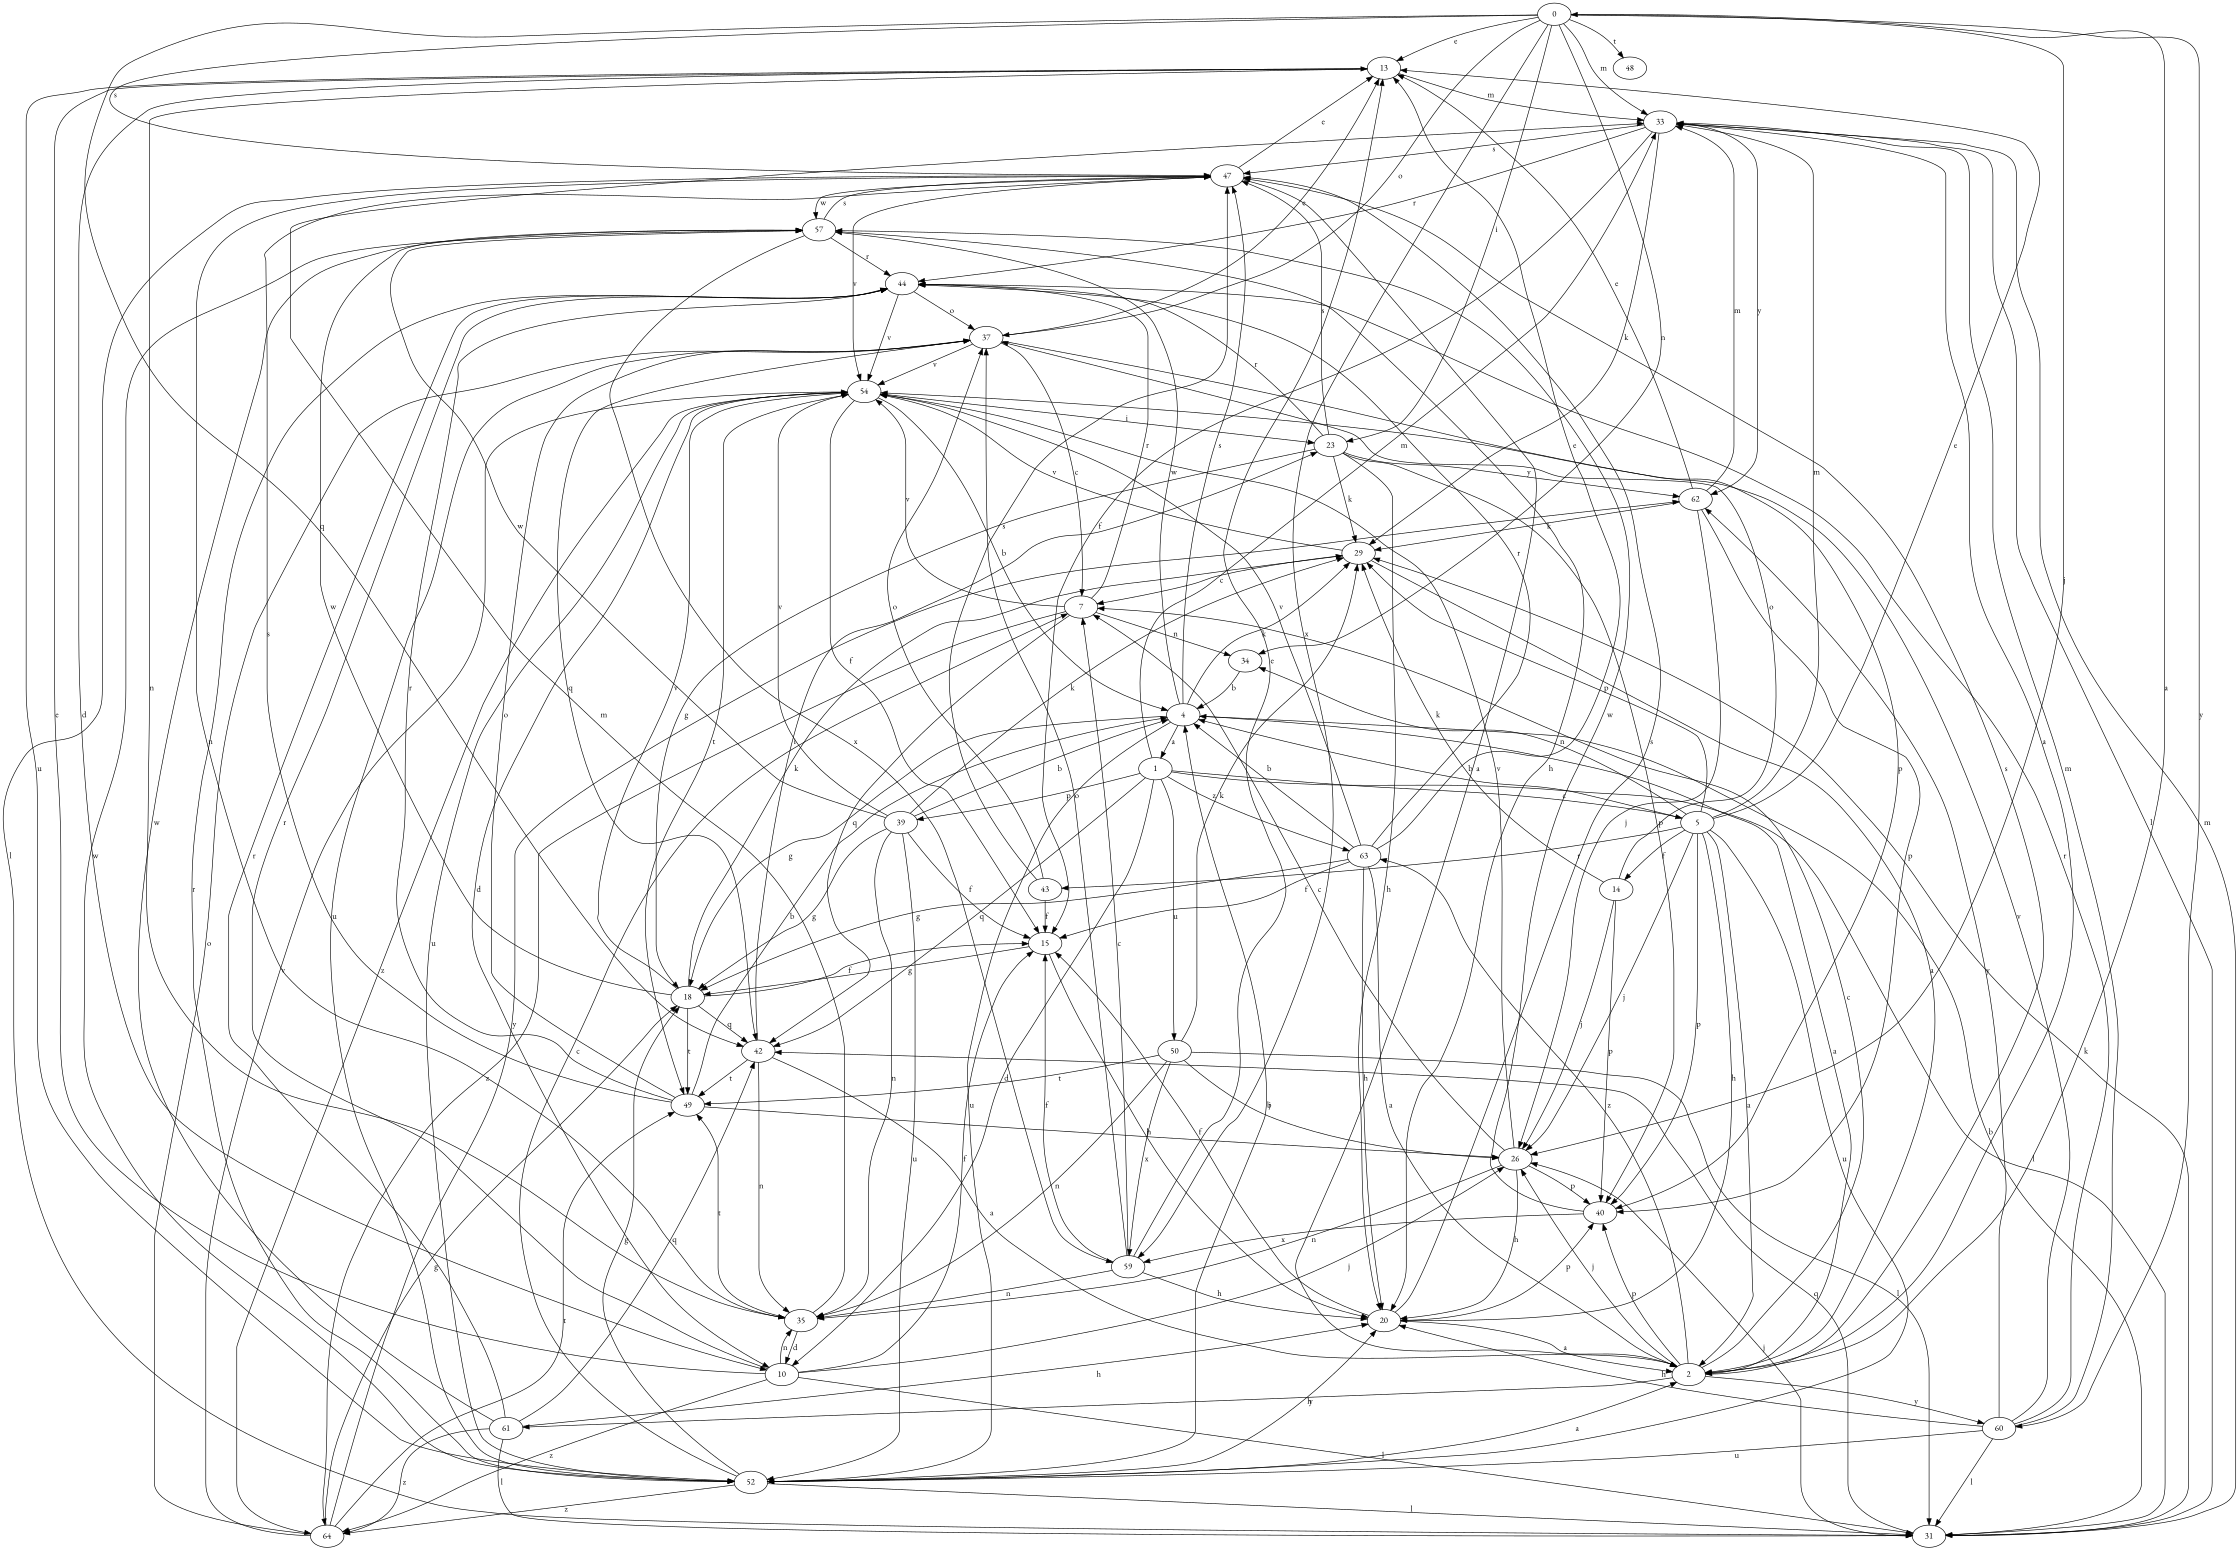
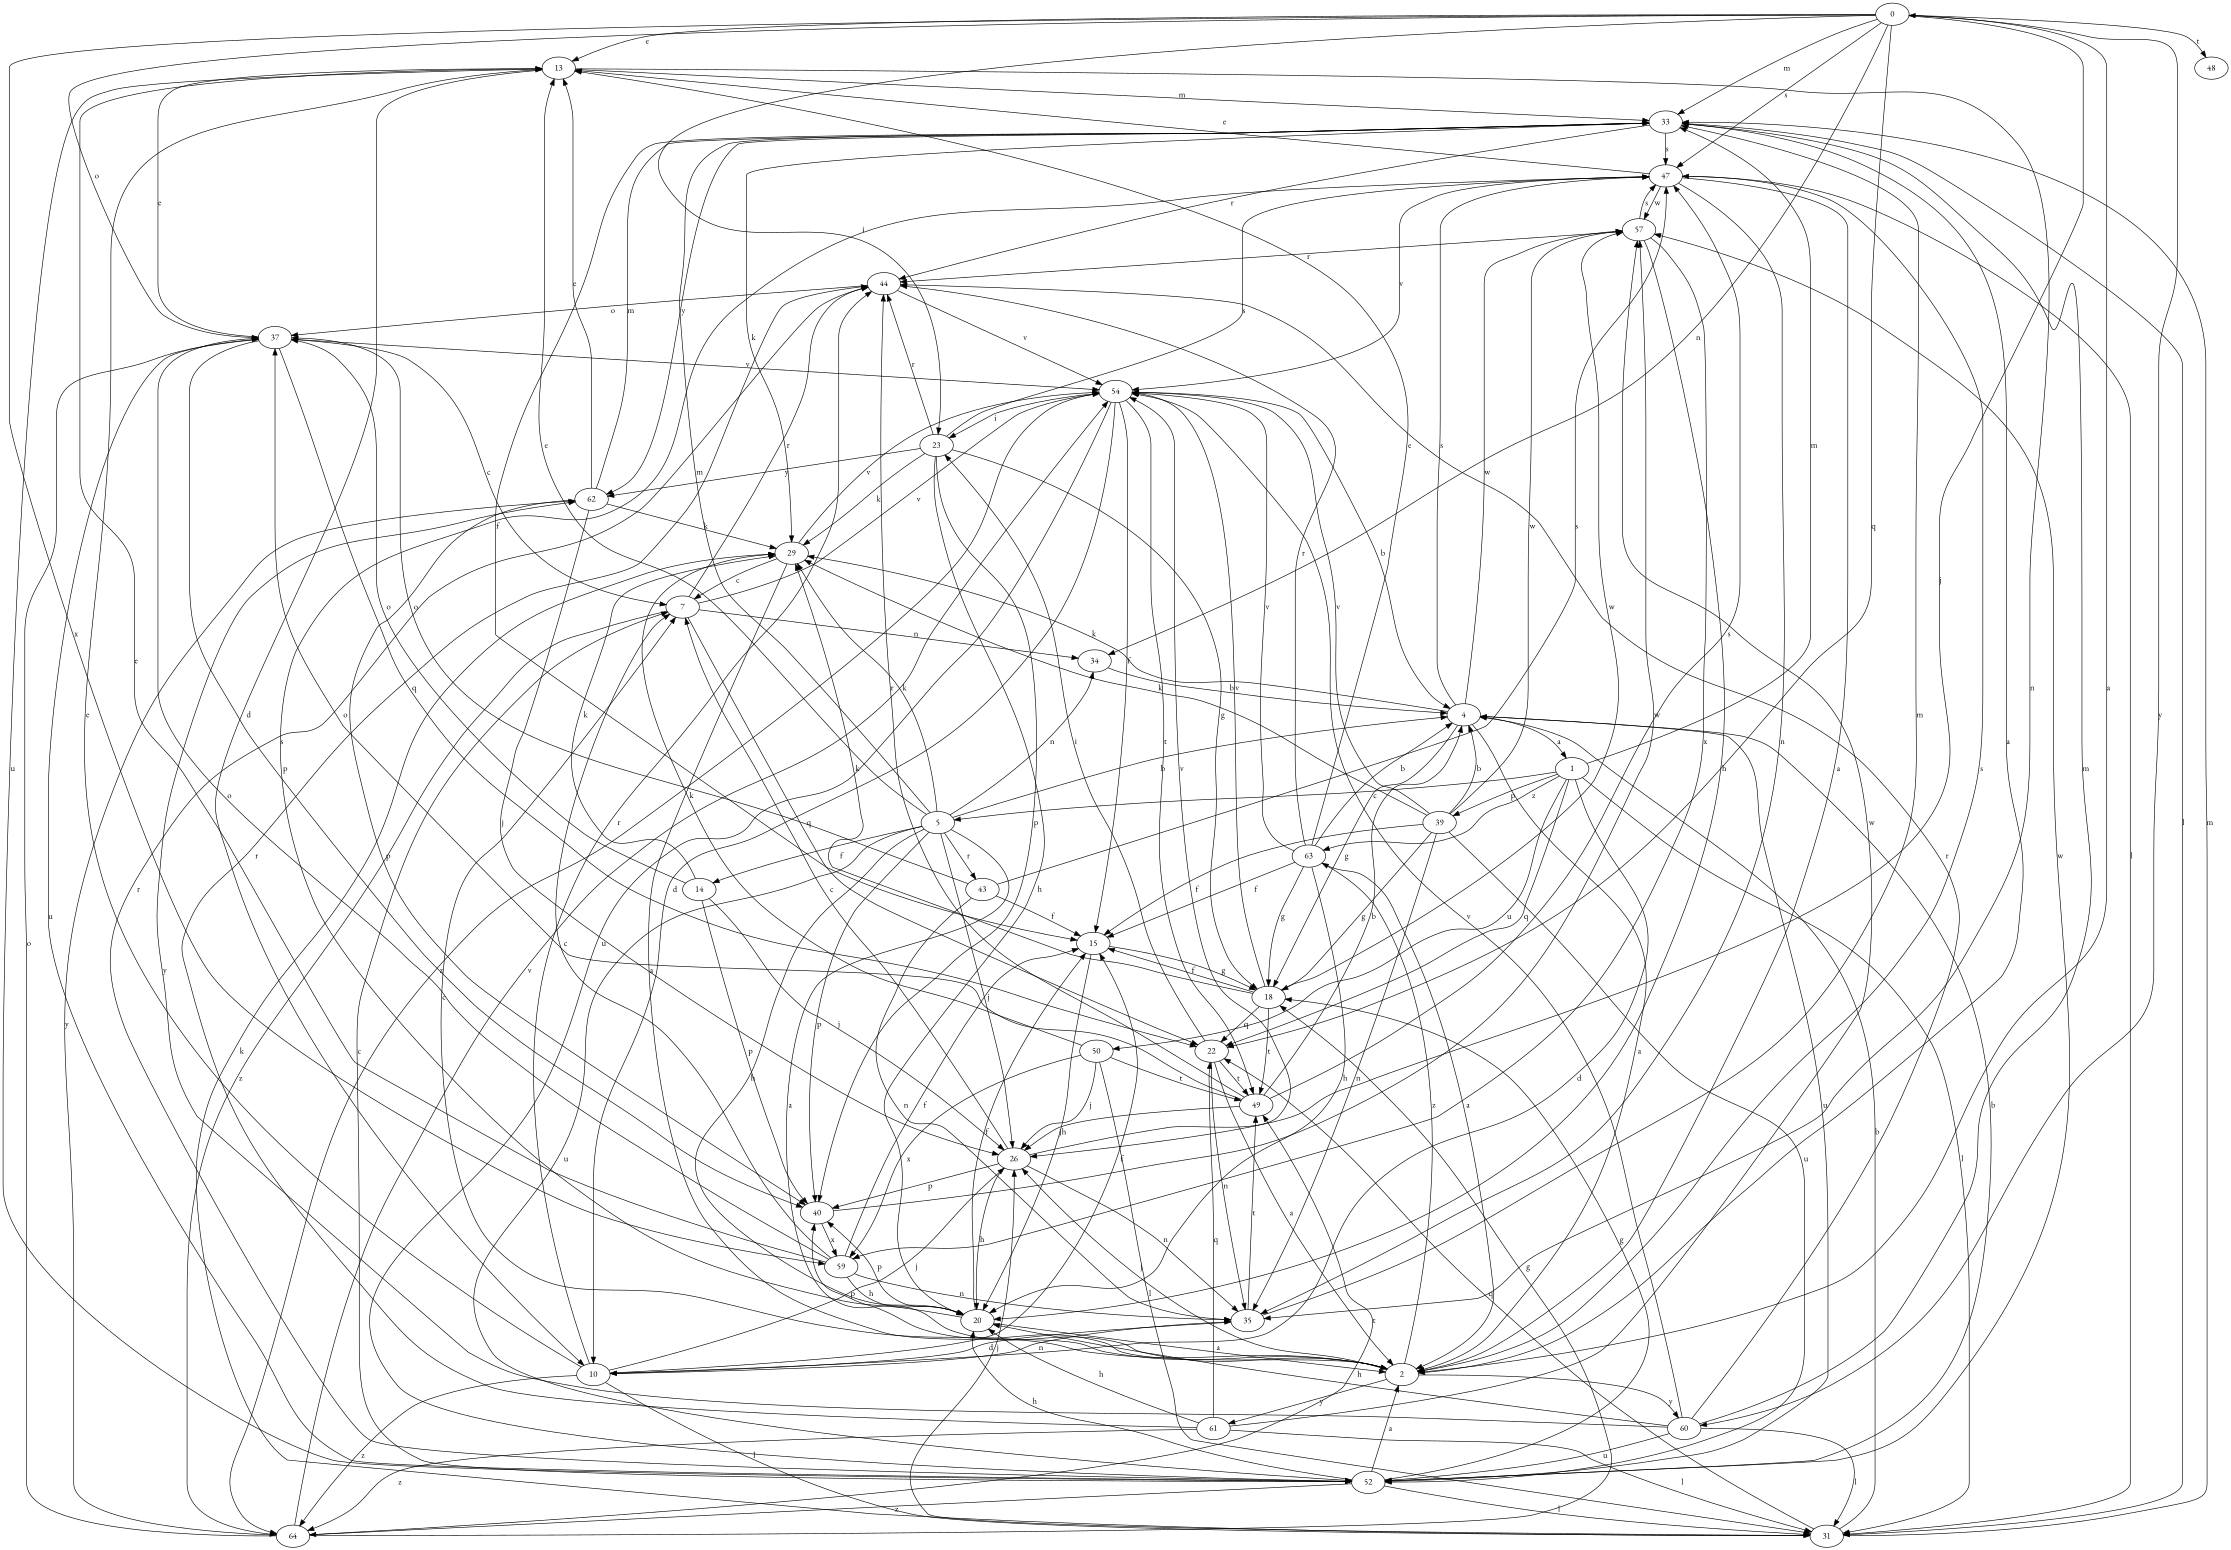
(1606, 688) -> (905, 688)
(758, 1051) -> (1212, 1051)
(1015, 1216) -> (950, 1133)
